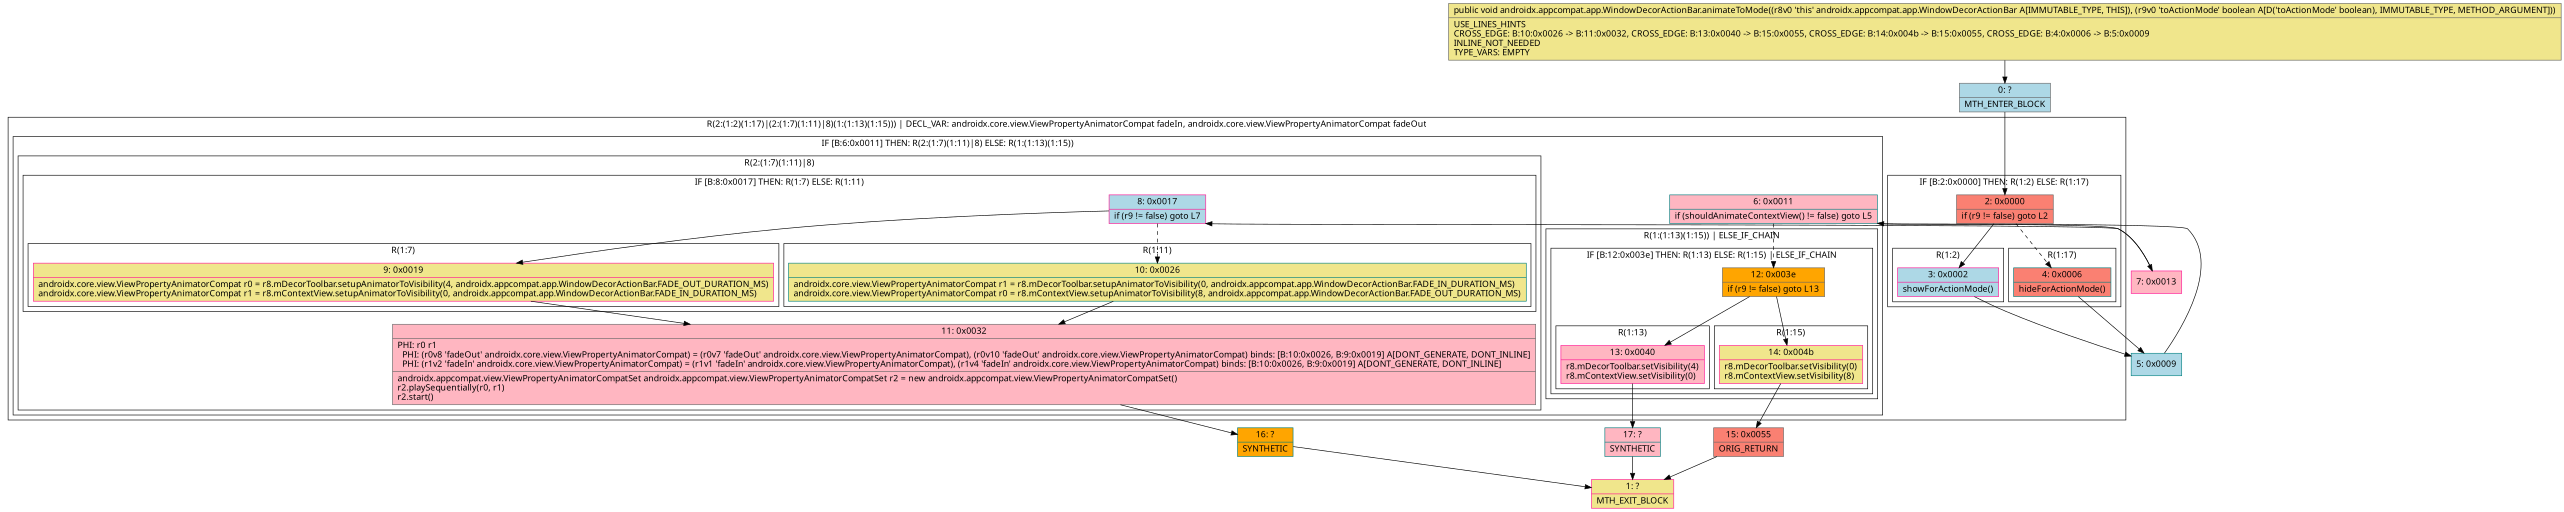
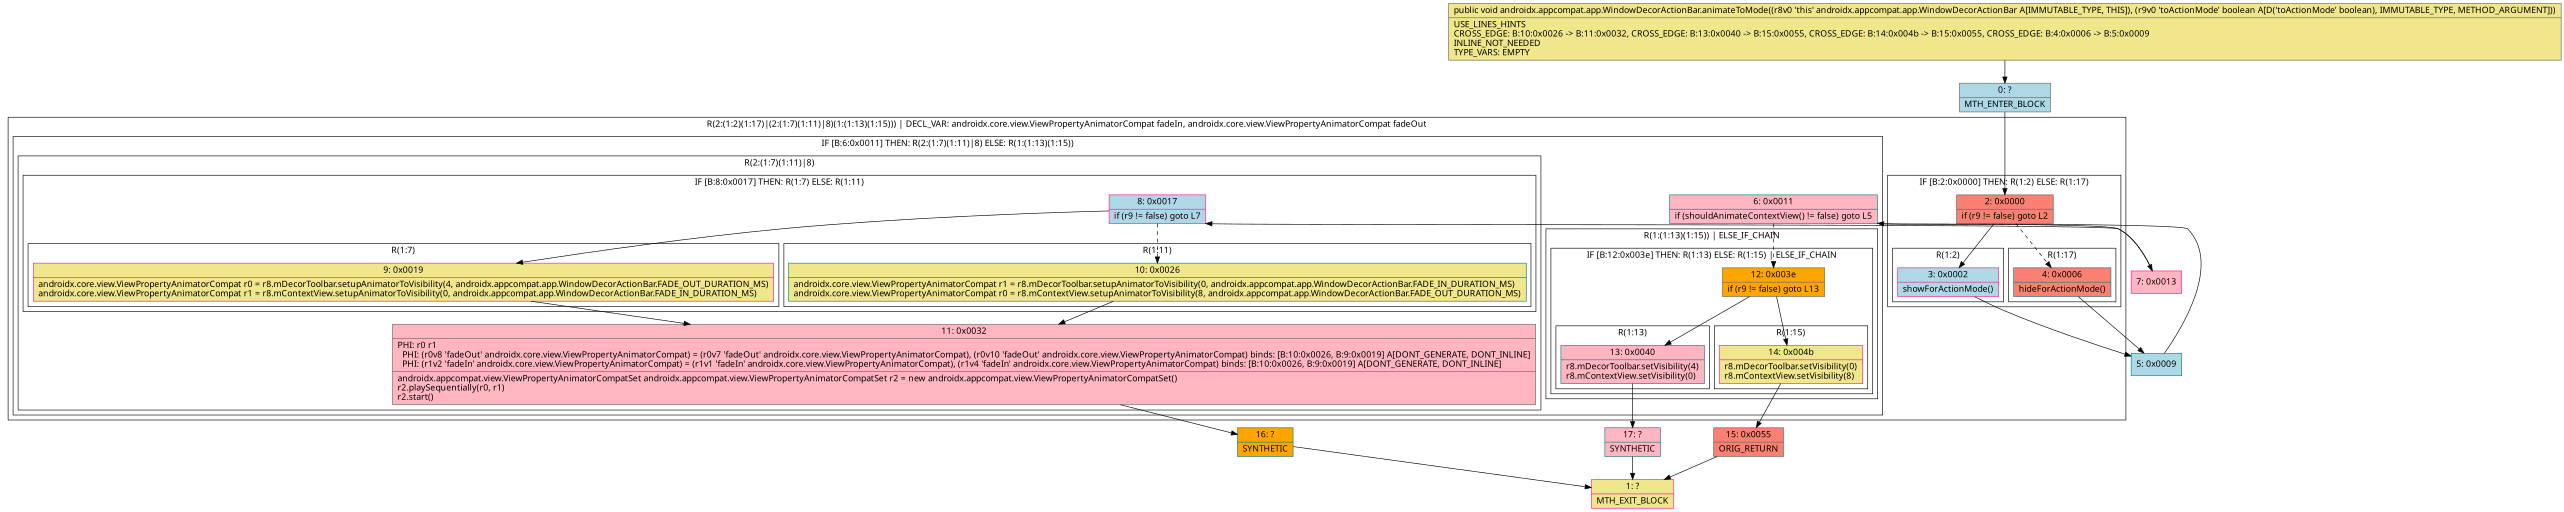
(1633, 365) -> (1633, 365)
